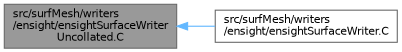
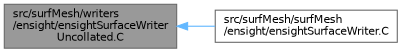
(306, 26) -> (306, 26)
